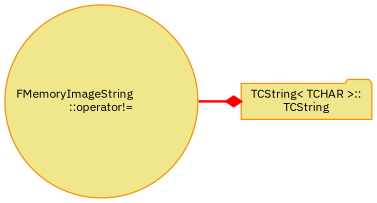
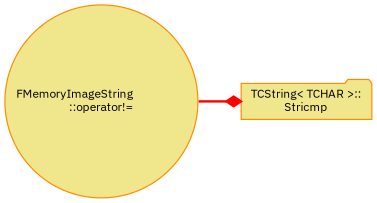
(307, 101) -> (307, 101)
